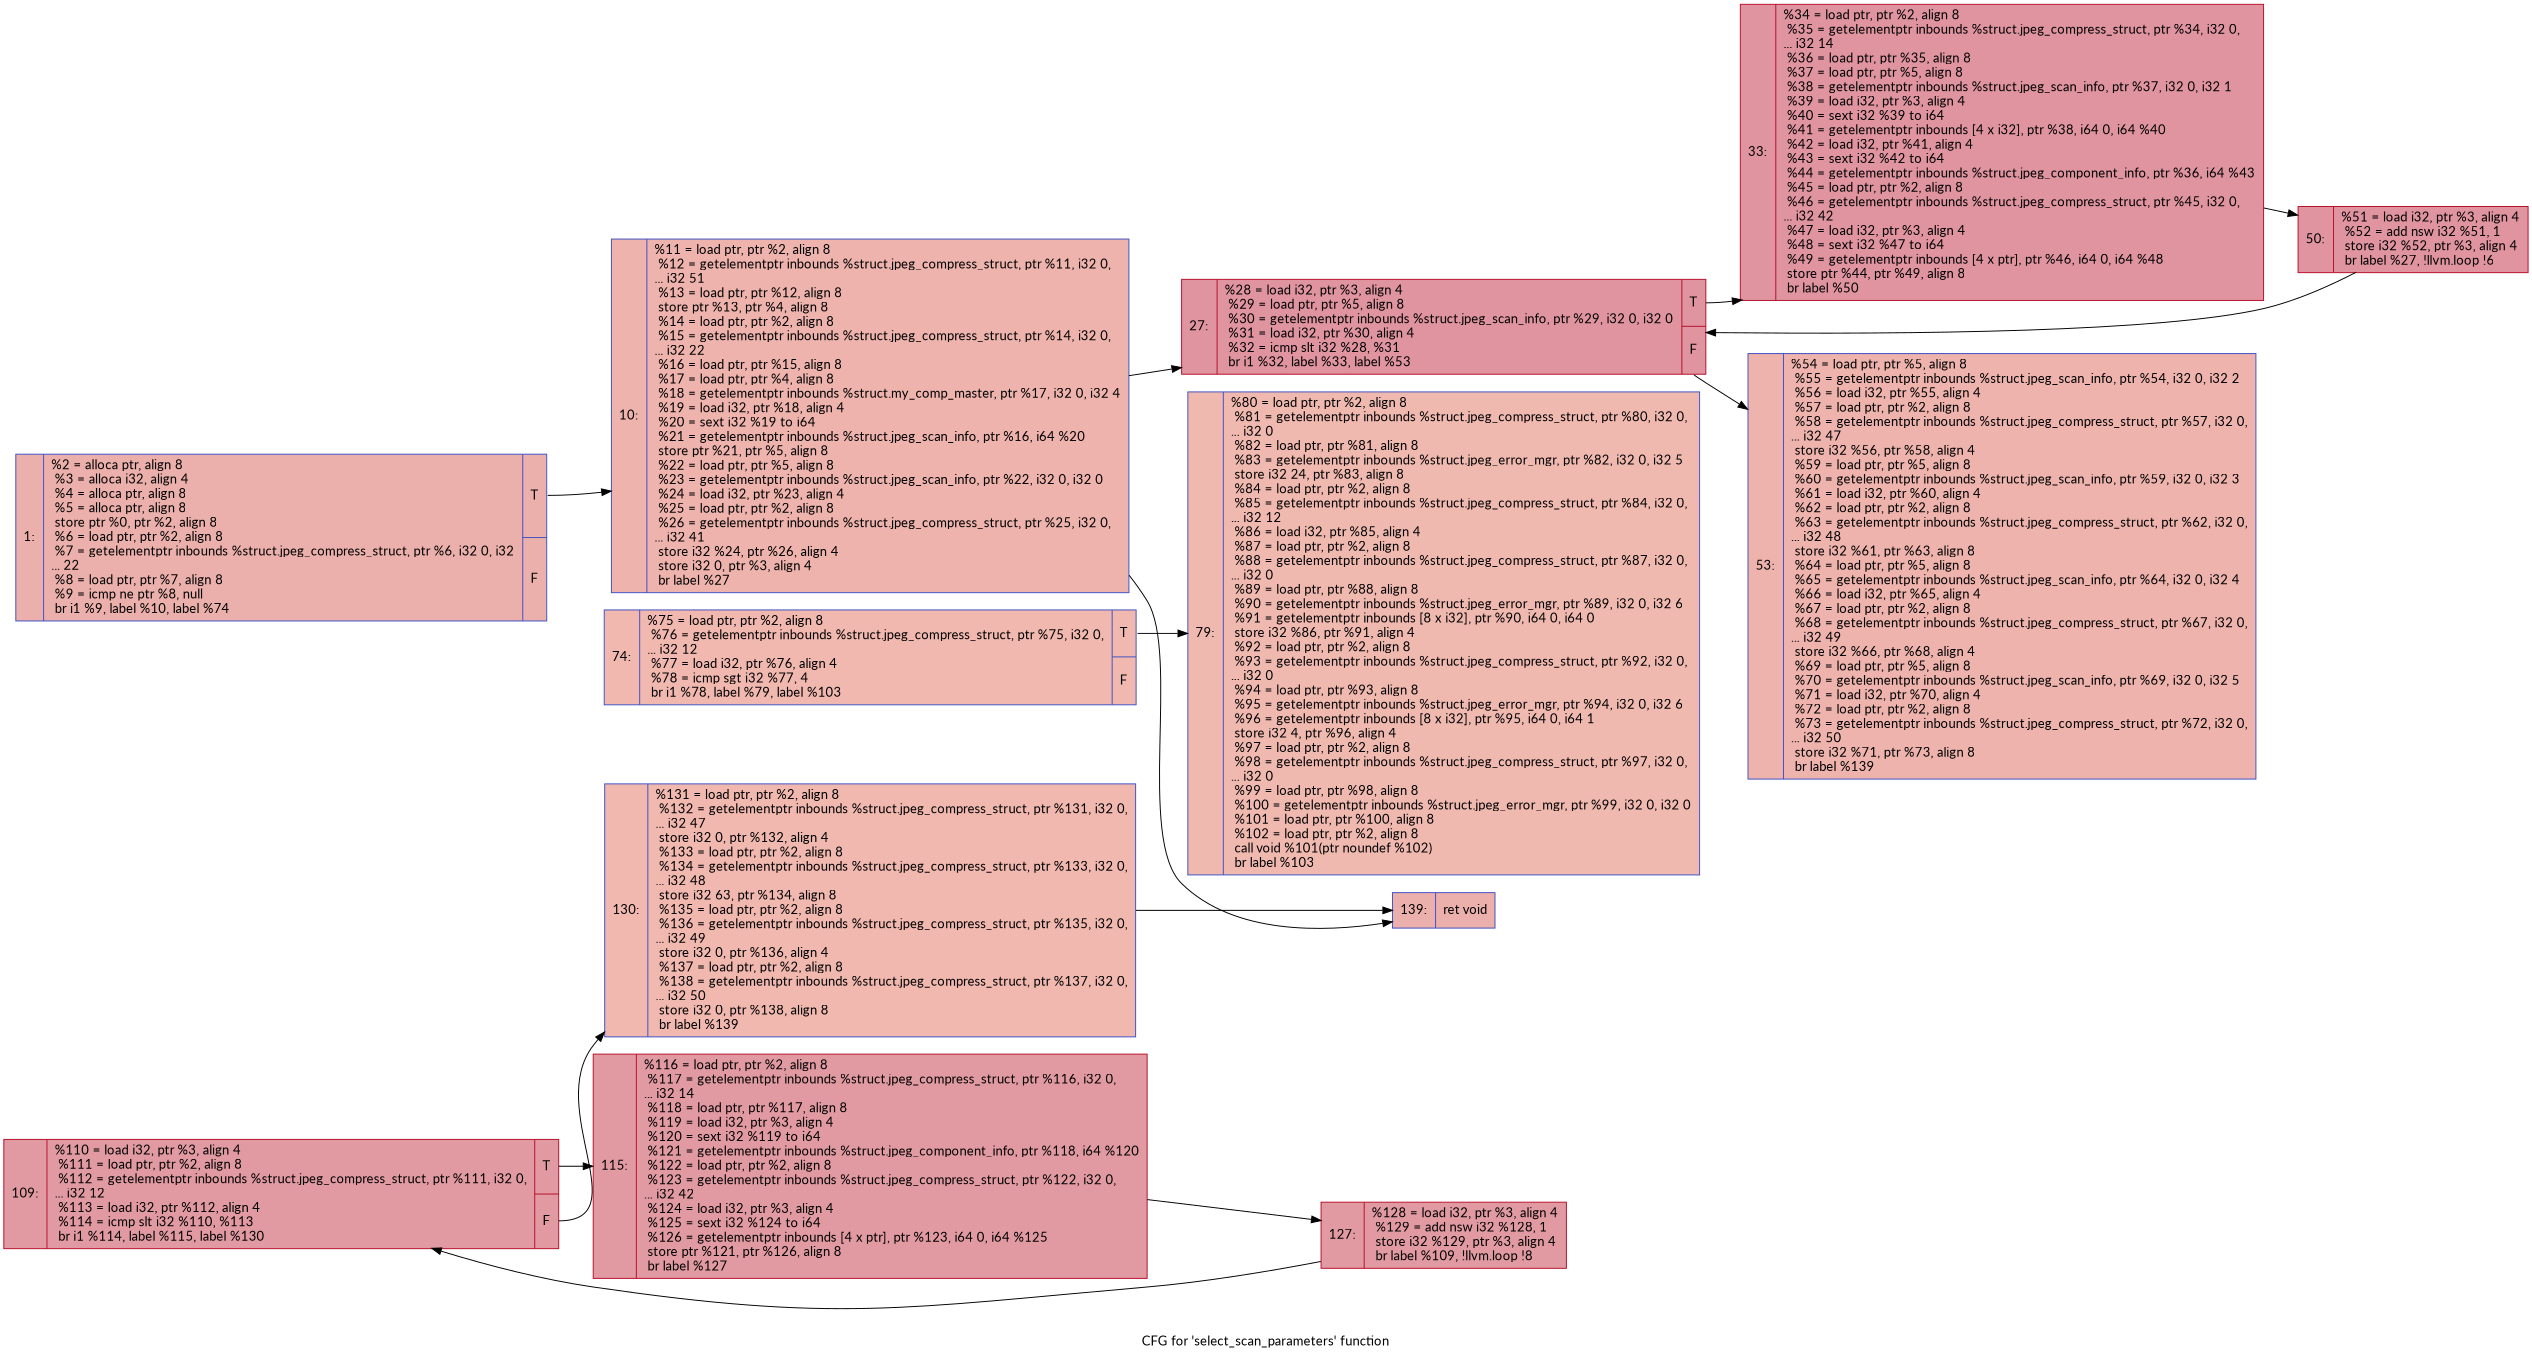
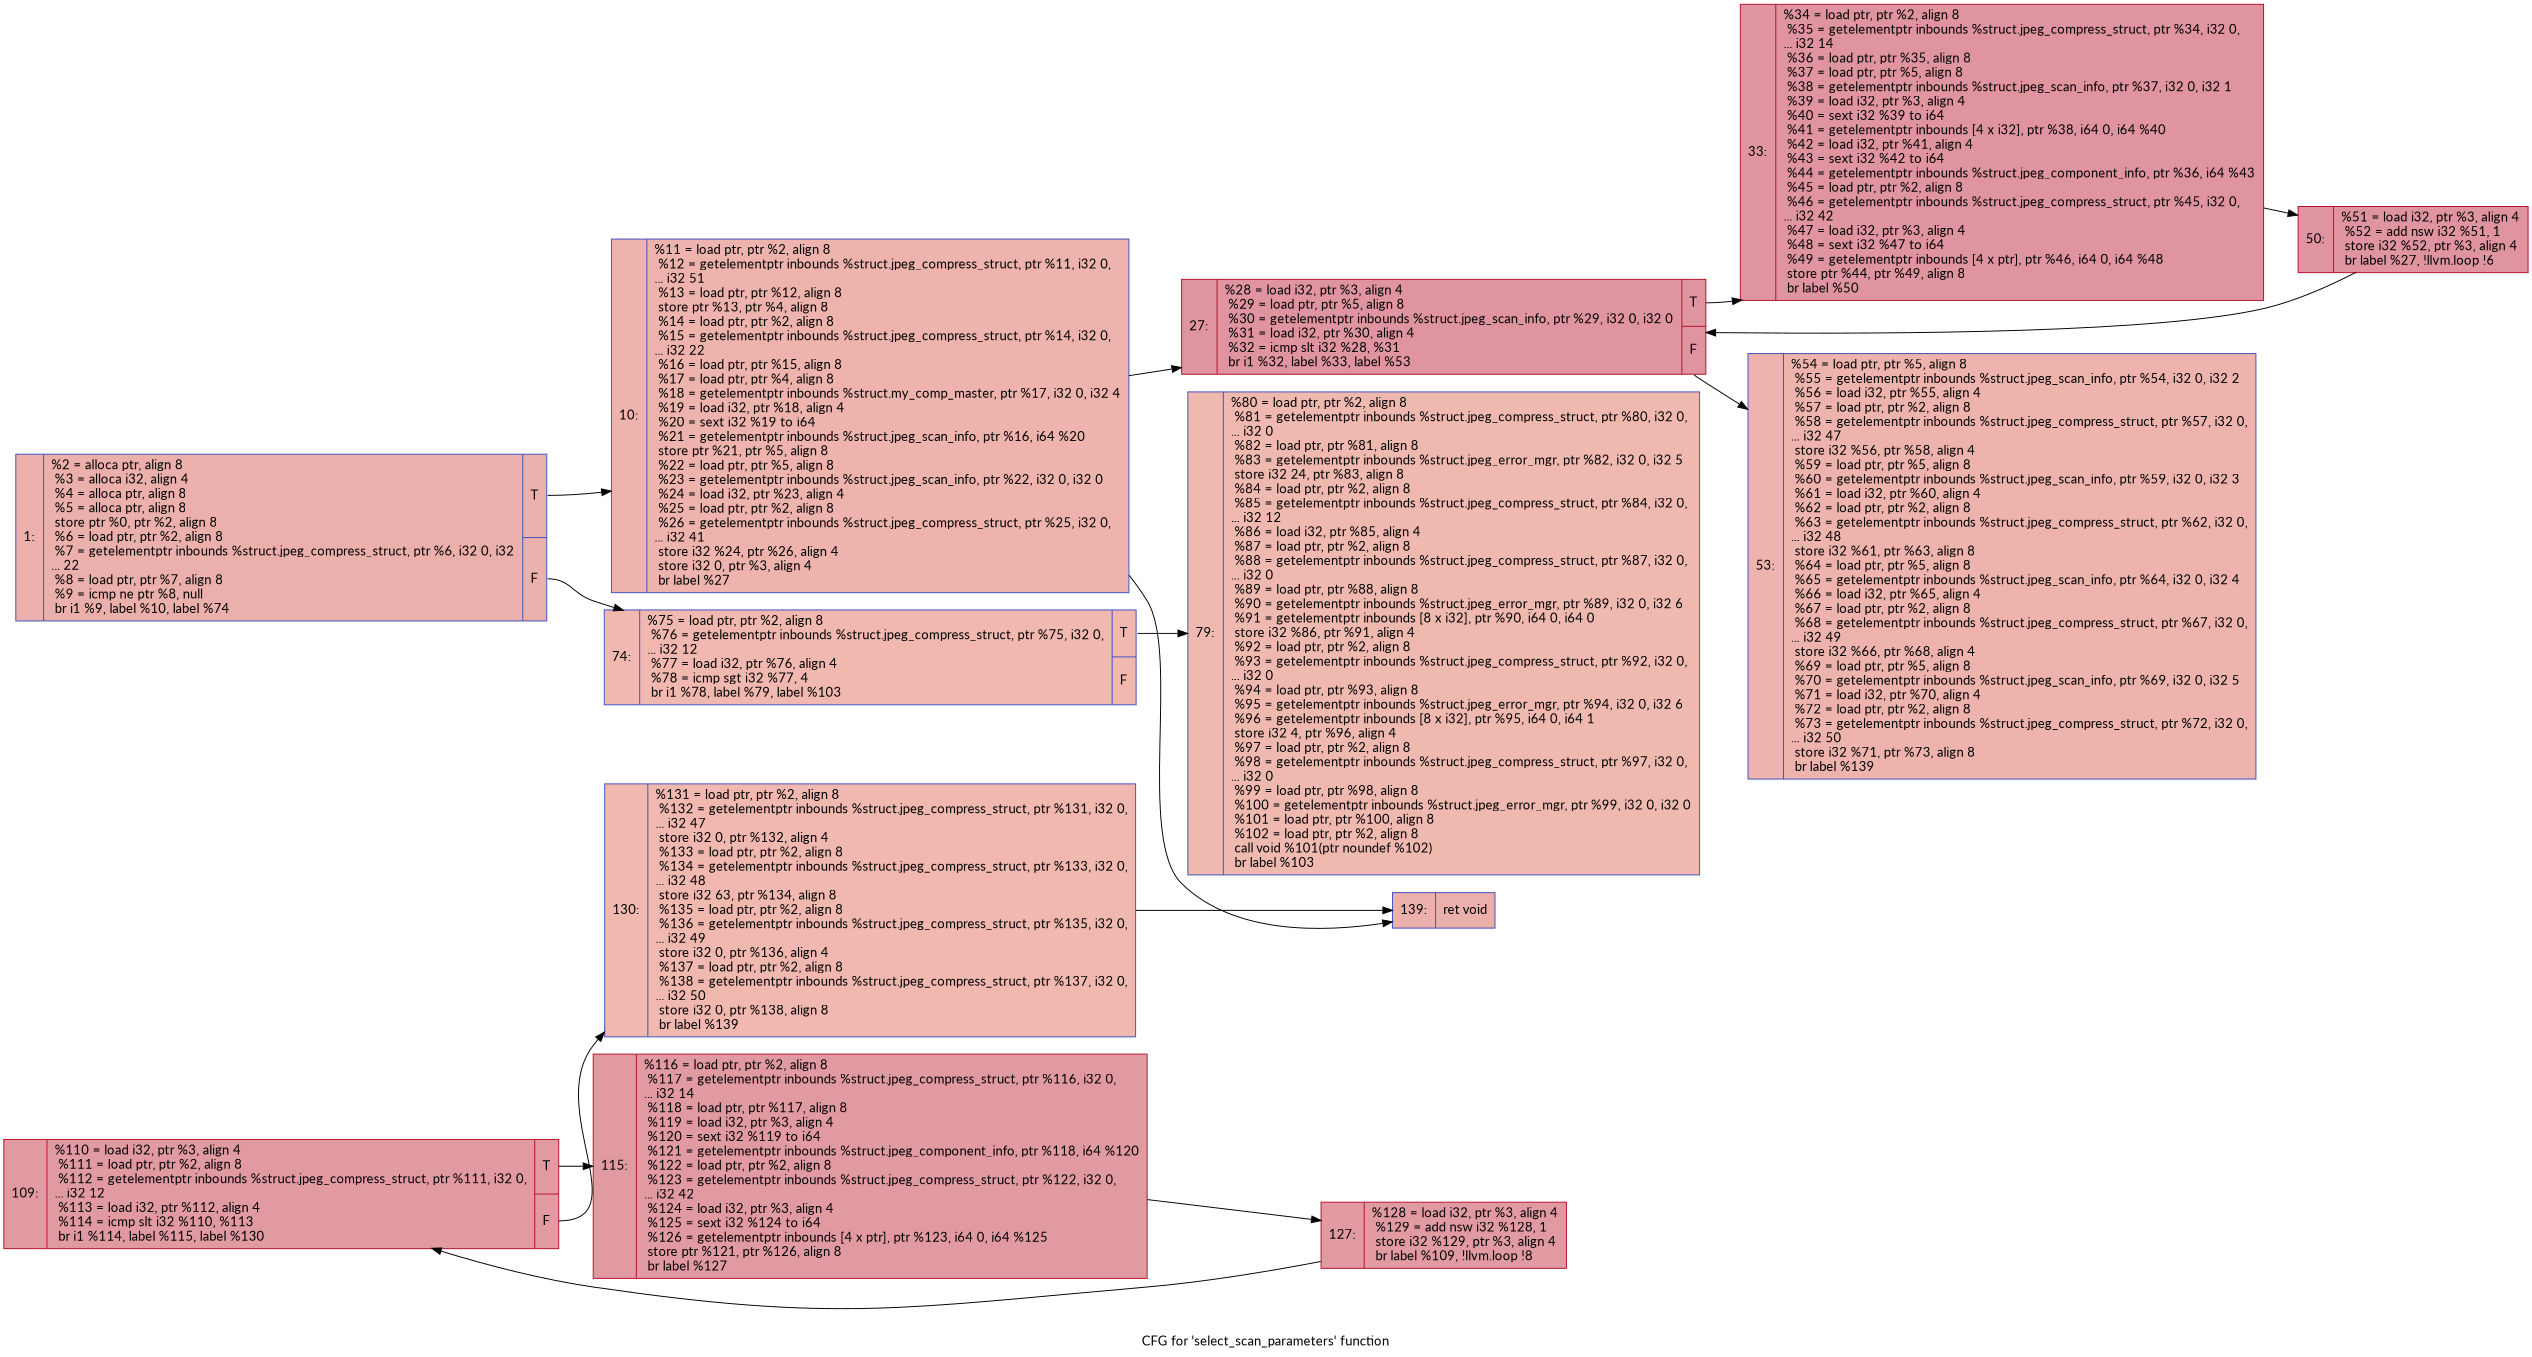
none -> (580, 594)
